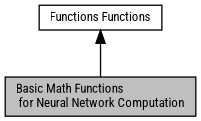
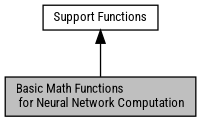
(101, 18) -> (101, 18)
